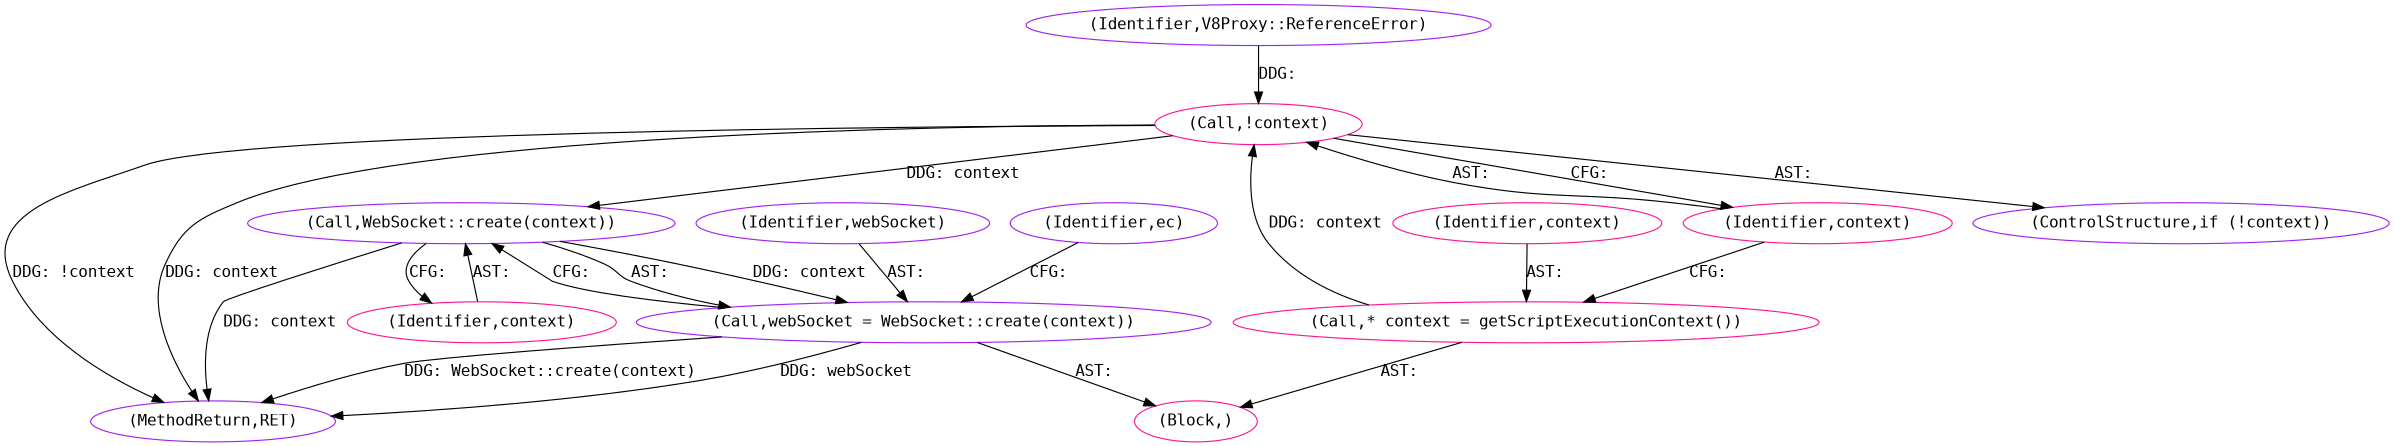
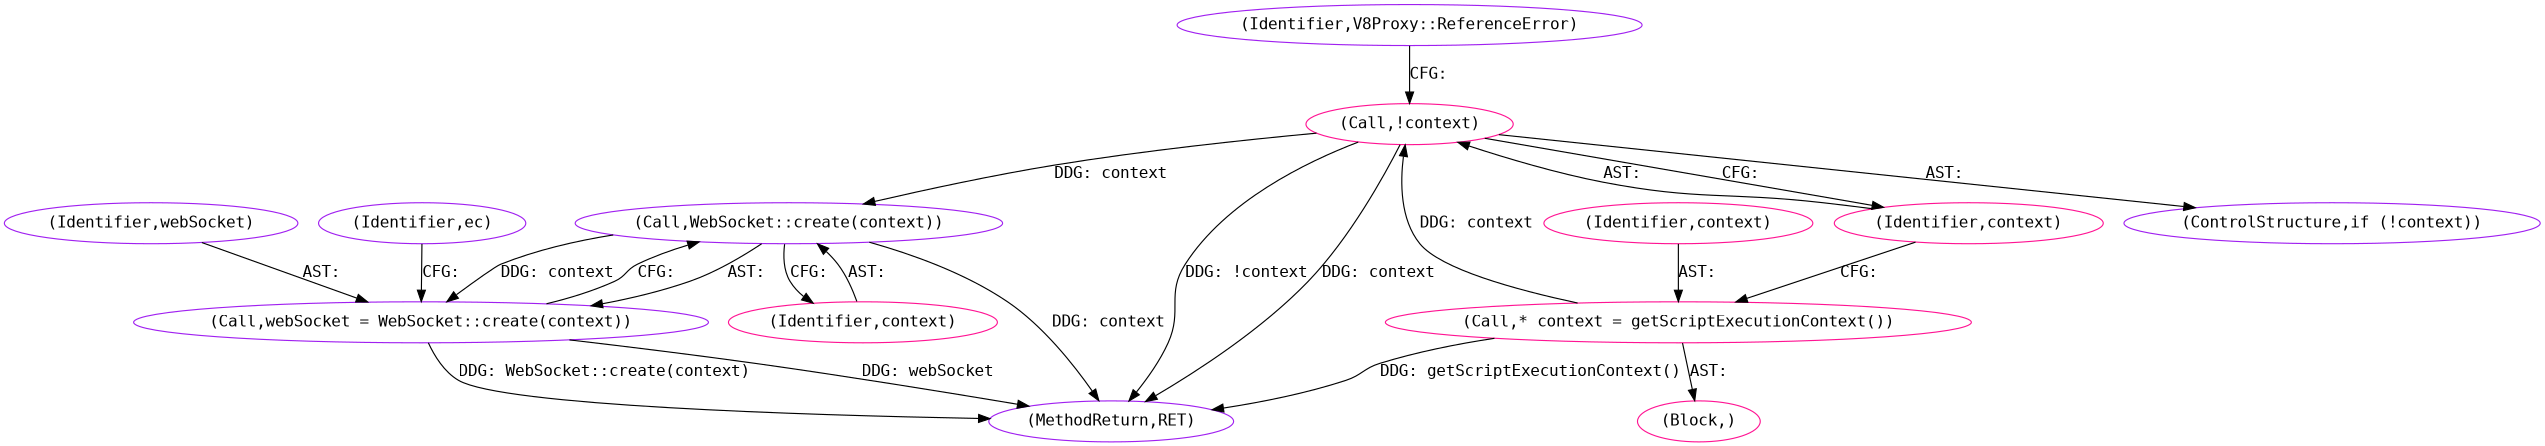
(1283, 75) -> (1434, 75)
(1061, 372) -> none
none -> (1359, 374)
